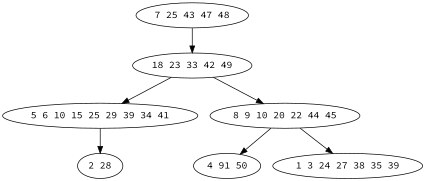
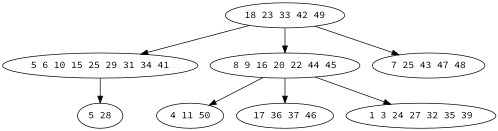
(192, 37) -> (354, 39)
(100, 116) -> (100, 66)
none -> (285, 116)
(285, 116) -> (285, 66)
(100, 166) -> (100, 116)
(227, 166) -> (190, 116)
(348, 166) -> (421, 116)
